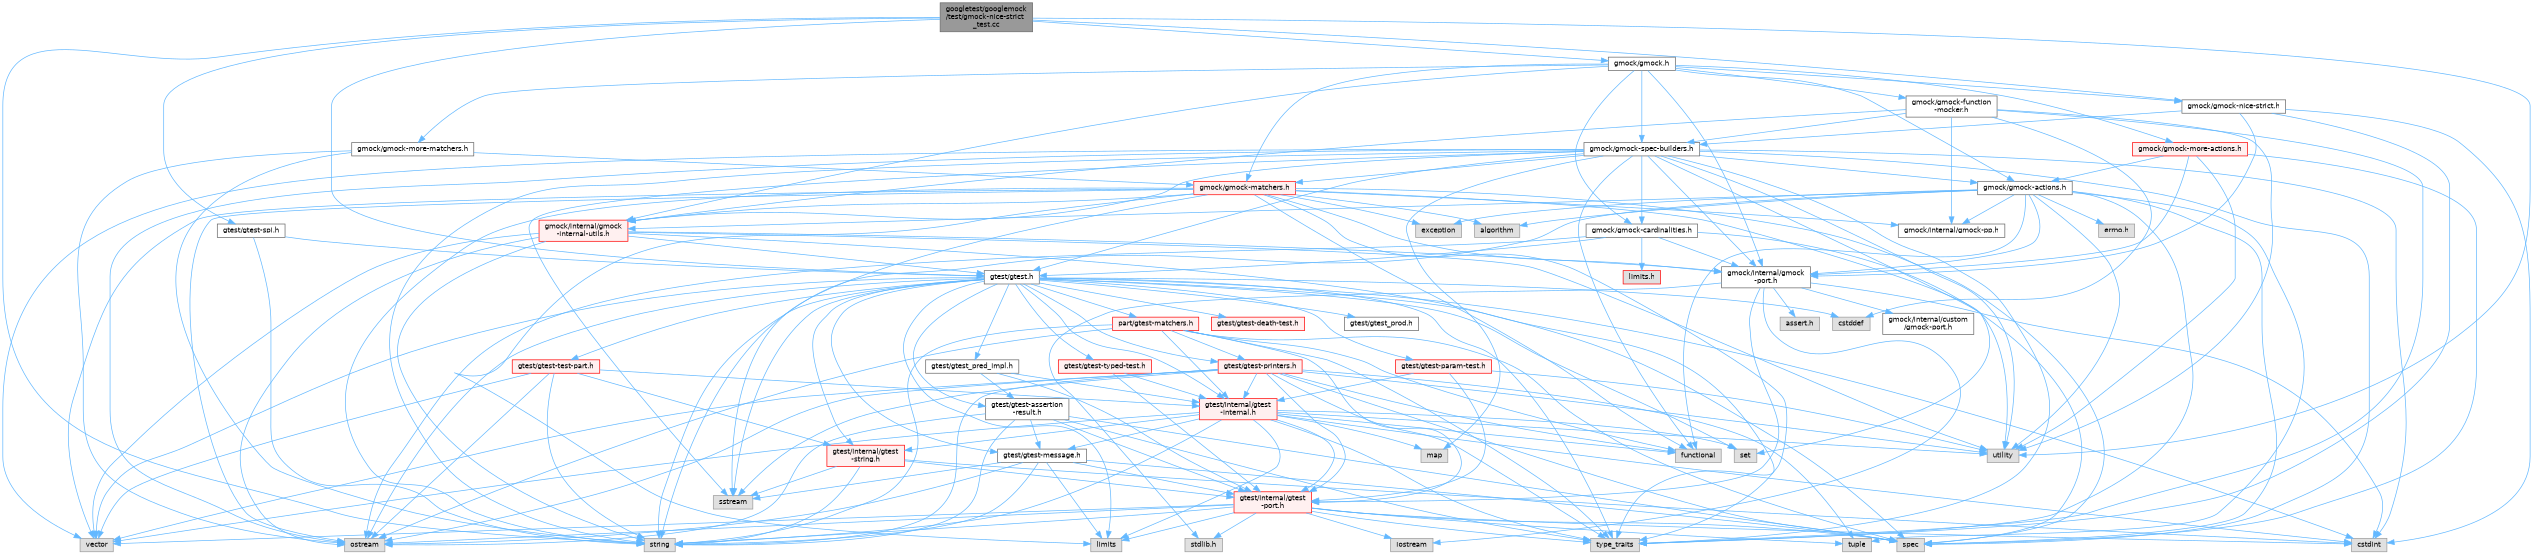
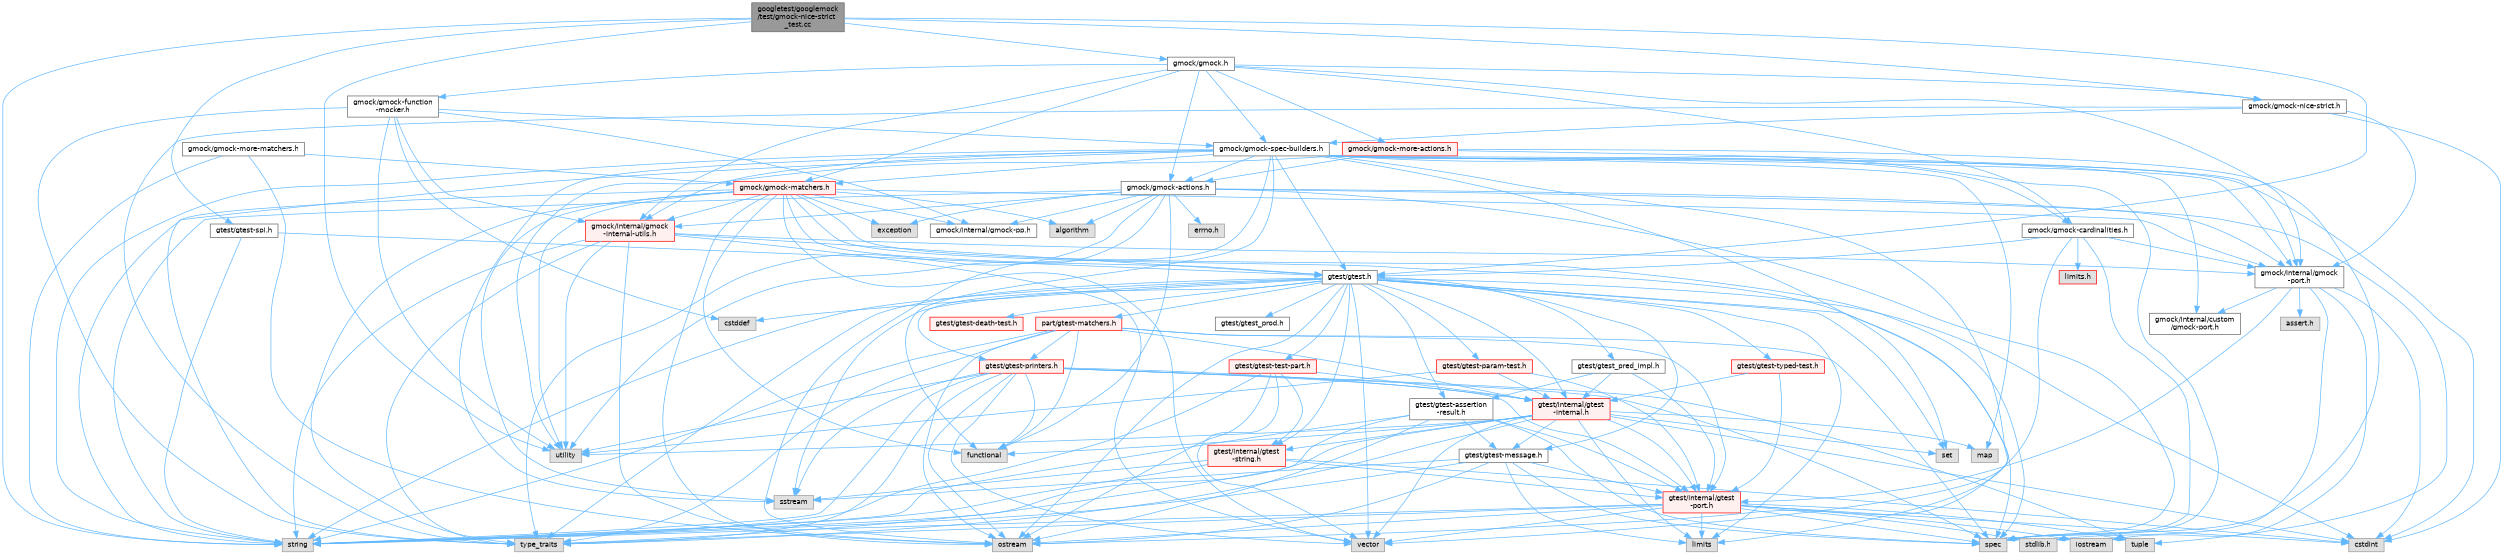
(1009, 74) -> none
(1859, 237) -> (1814, 160)
none -> (1036, 262)
